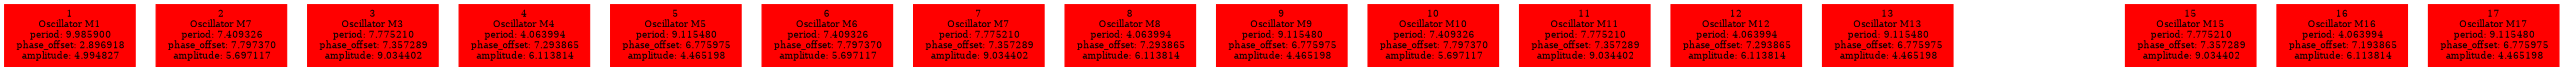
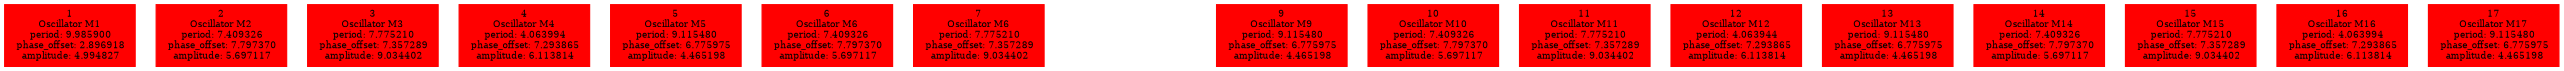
(221, 24) -> (221, 24)
(979, 24) -> (979, 24)
(1736, 35) -> (1736, 35)
(1130, 36) -> none
none -> (2039, 36)
(2342, 45) -> (2342, 45)
